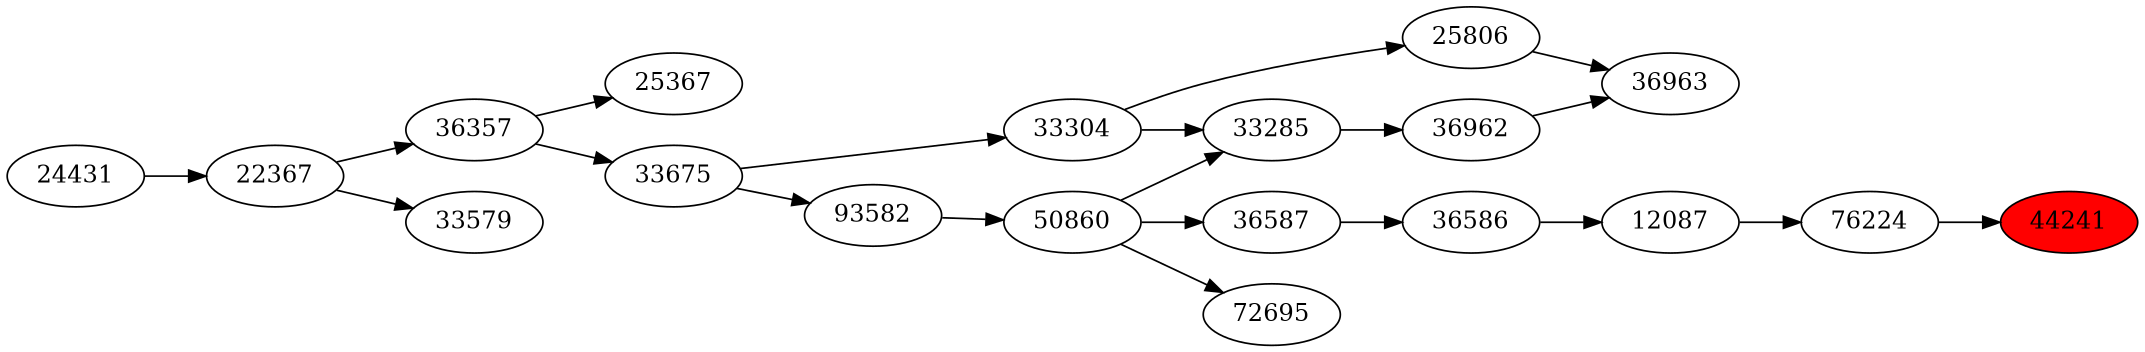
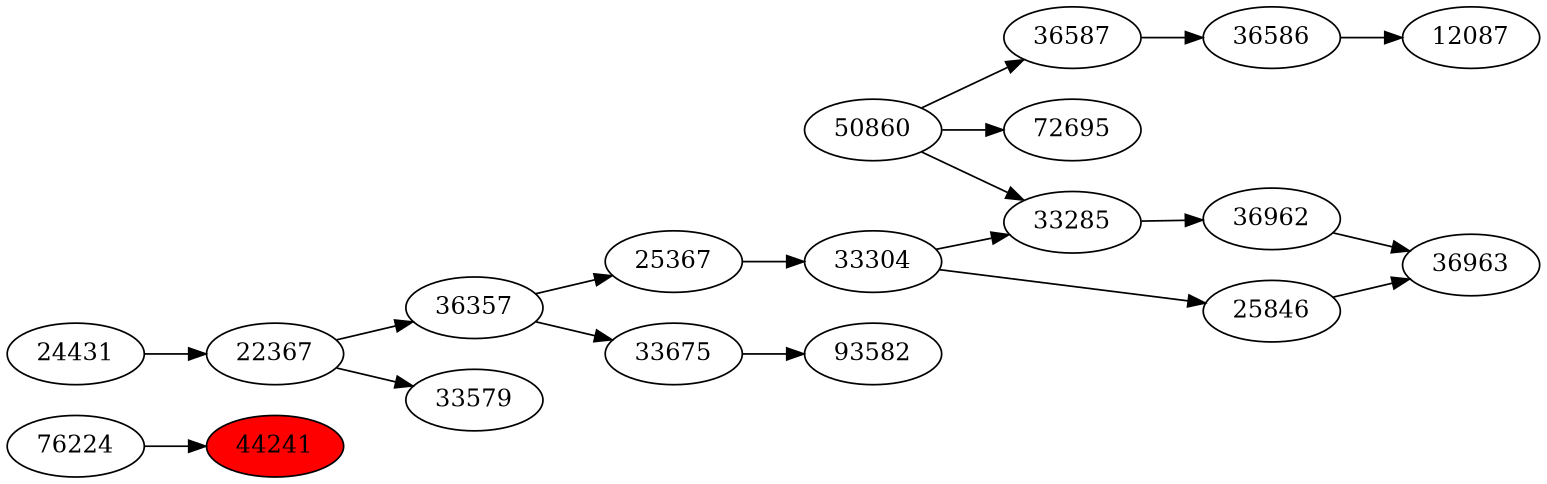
(1471, 38) -> (1272, 311)
(865, 154) -> (765, 262)
(964, 219) -> none
(1761, 222) -> none
